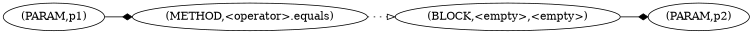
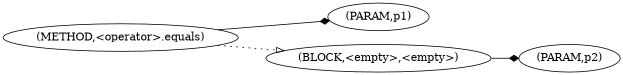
(114, 17) -> (269, 26)
